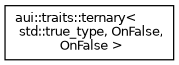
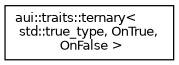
(89, 33) -> (89, 33)
